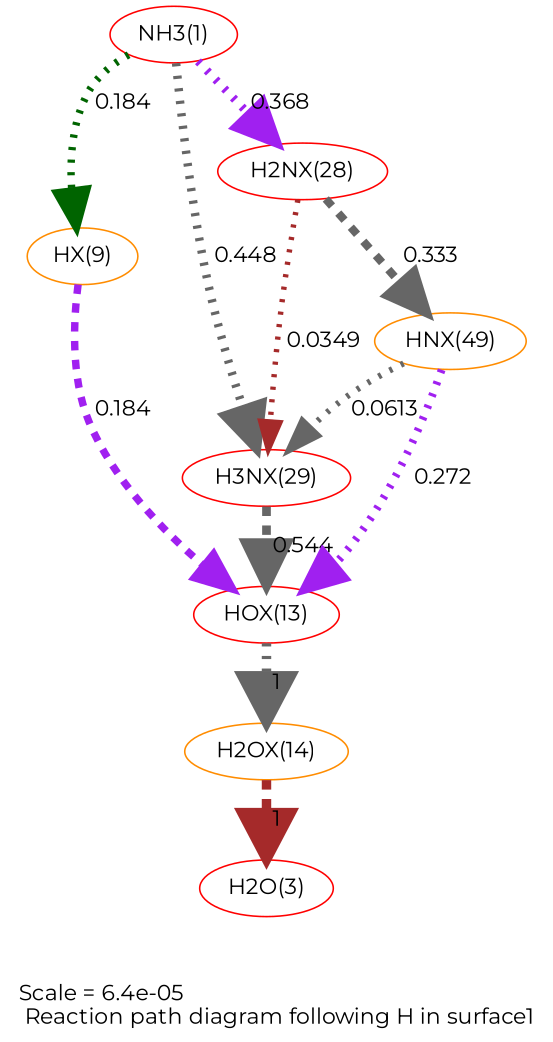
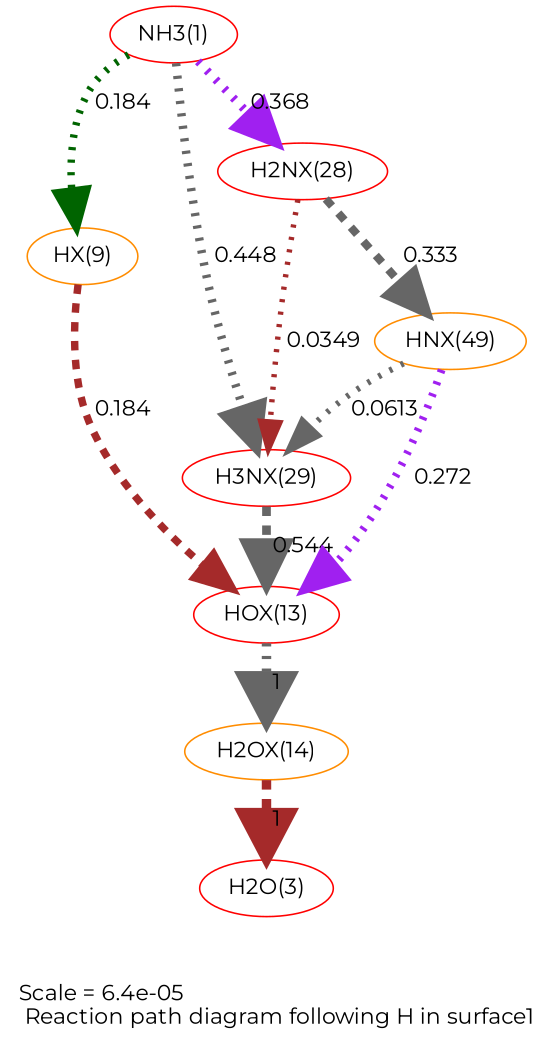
(99, 443) -> (99, 443)
